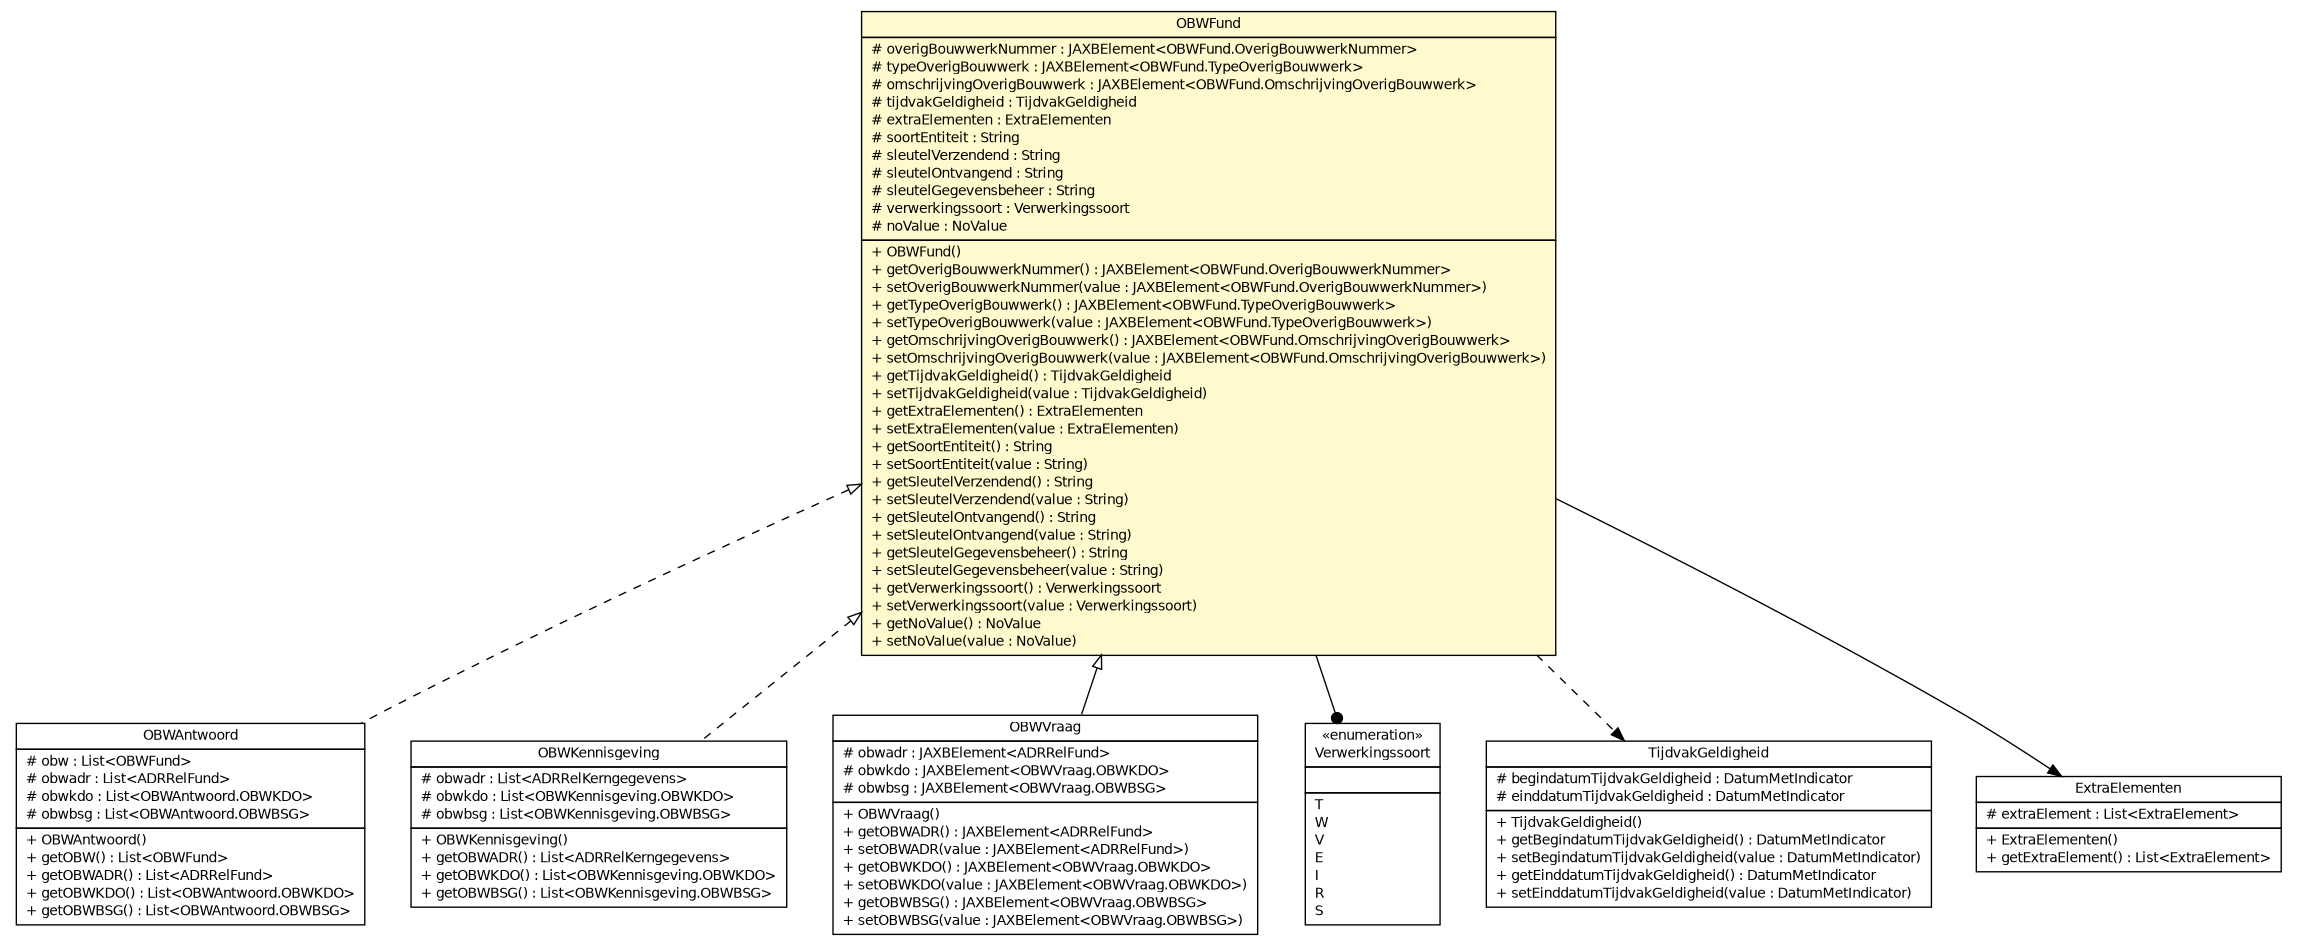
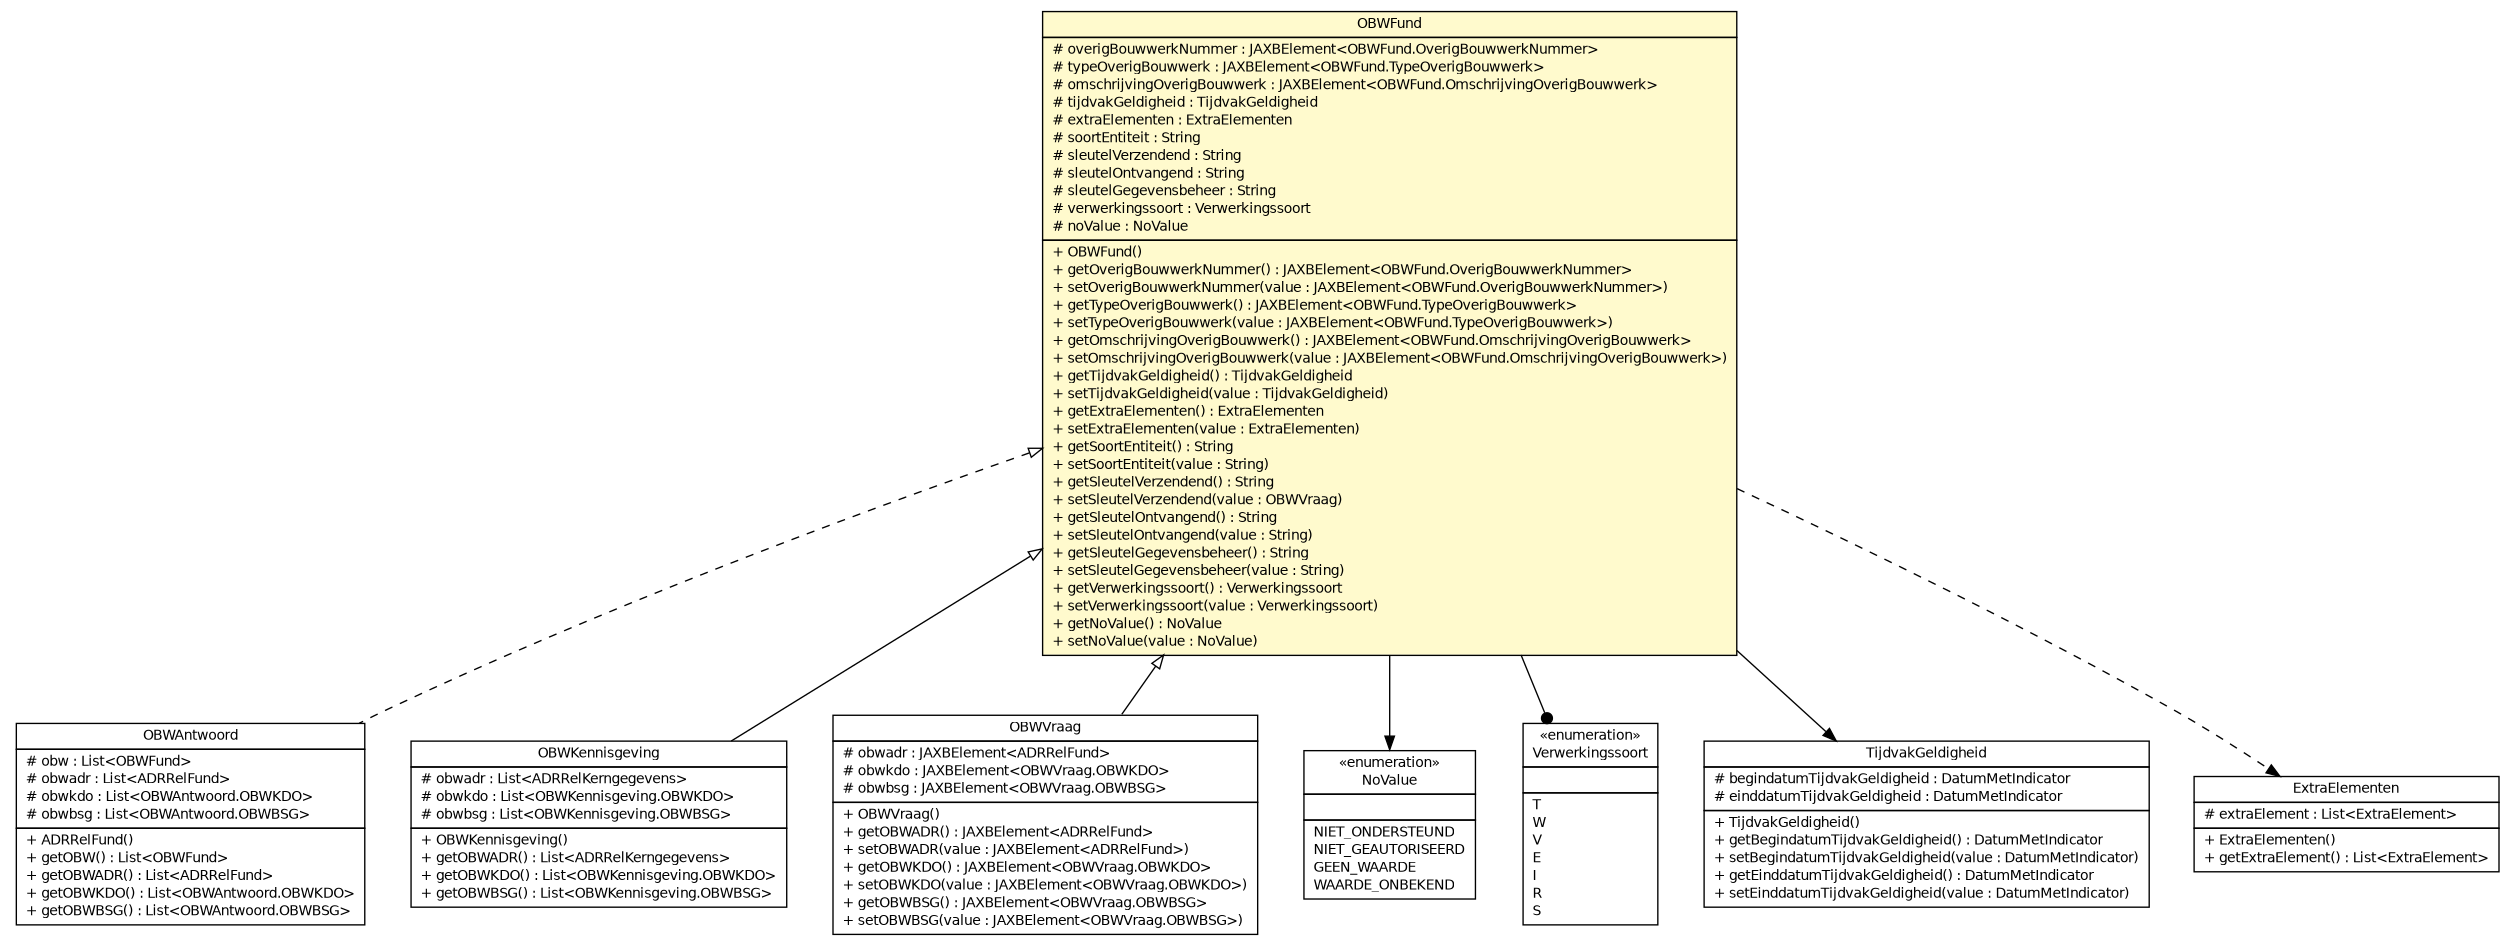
(1000, 500) -> (1198, 500)
(1807, 627) -> (2007, 621)
(776, 681) -> (881, 649)
(1576, 693) -> (1781, 691)
none -> (1390, 824)
(86, 840) -> (80, 840)
